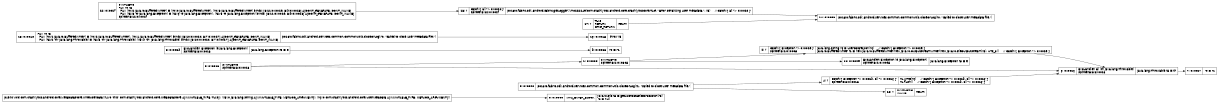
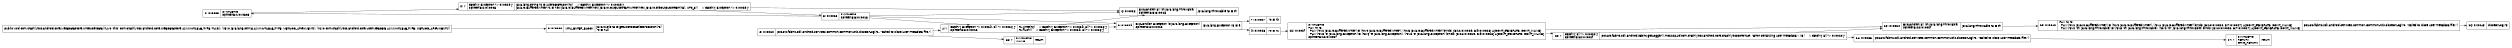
none -> (760, 13)
none -> (992, 20)
(598, 21) -> (2246, 37)
none -> (918, 21)
(722, 22) -> (2127, 39)
none -> (1942, 26)
none -> (1111, 27)
none -> (1283, 31)
(615, 37) -> (2498, 25)
(906, 61) -> none
(1181, 71) -> (1242, 22)
(1210, 71) -> (1274, 20)
